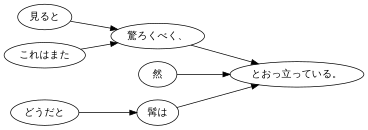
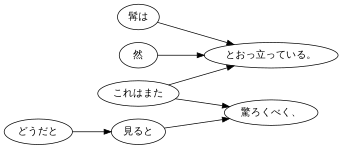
(221, 54) -> (198, 76)
(104, 113) -> (88, 132)
